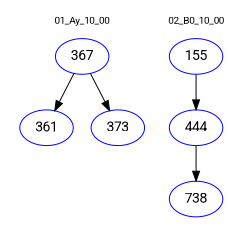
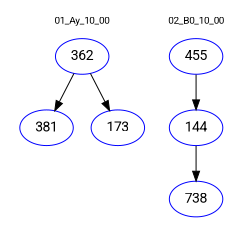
(82, 56) -> (82, 56)
(196, 56) -> (196, 56)
(47, 128) -> (47, 128)
(118, 128) -> (118, 128)
(196, 128) -> (196, 128)
